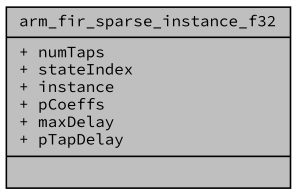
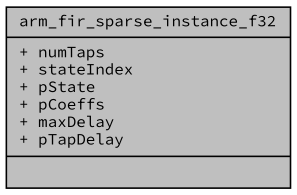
(67, 87) -> (58, 87)
